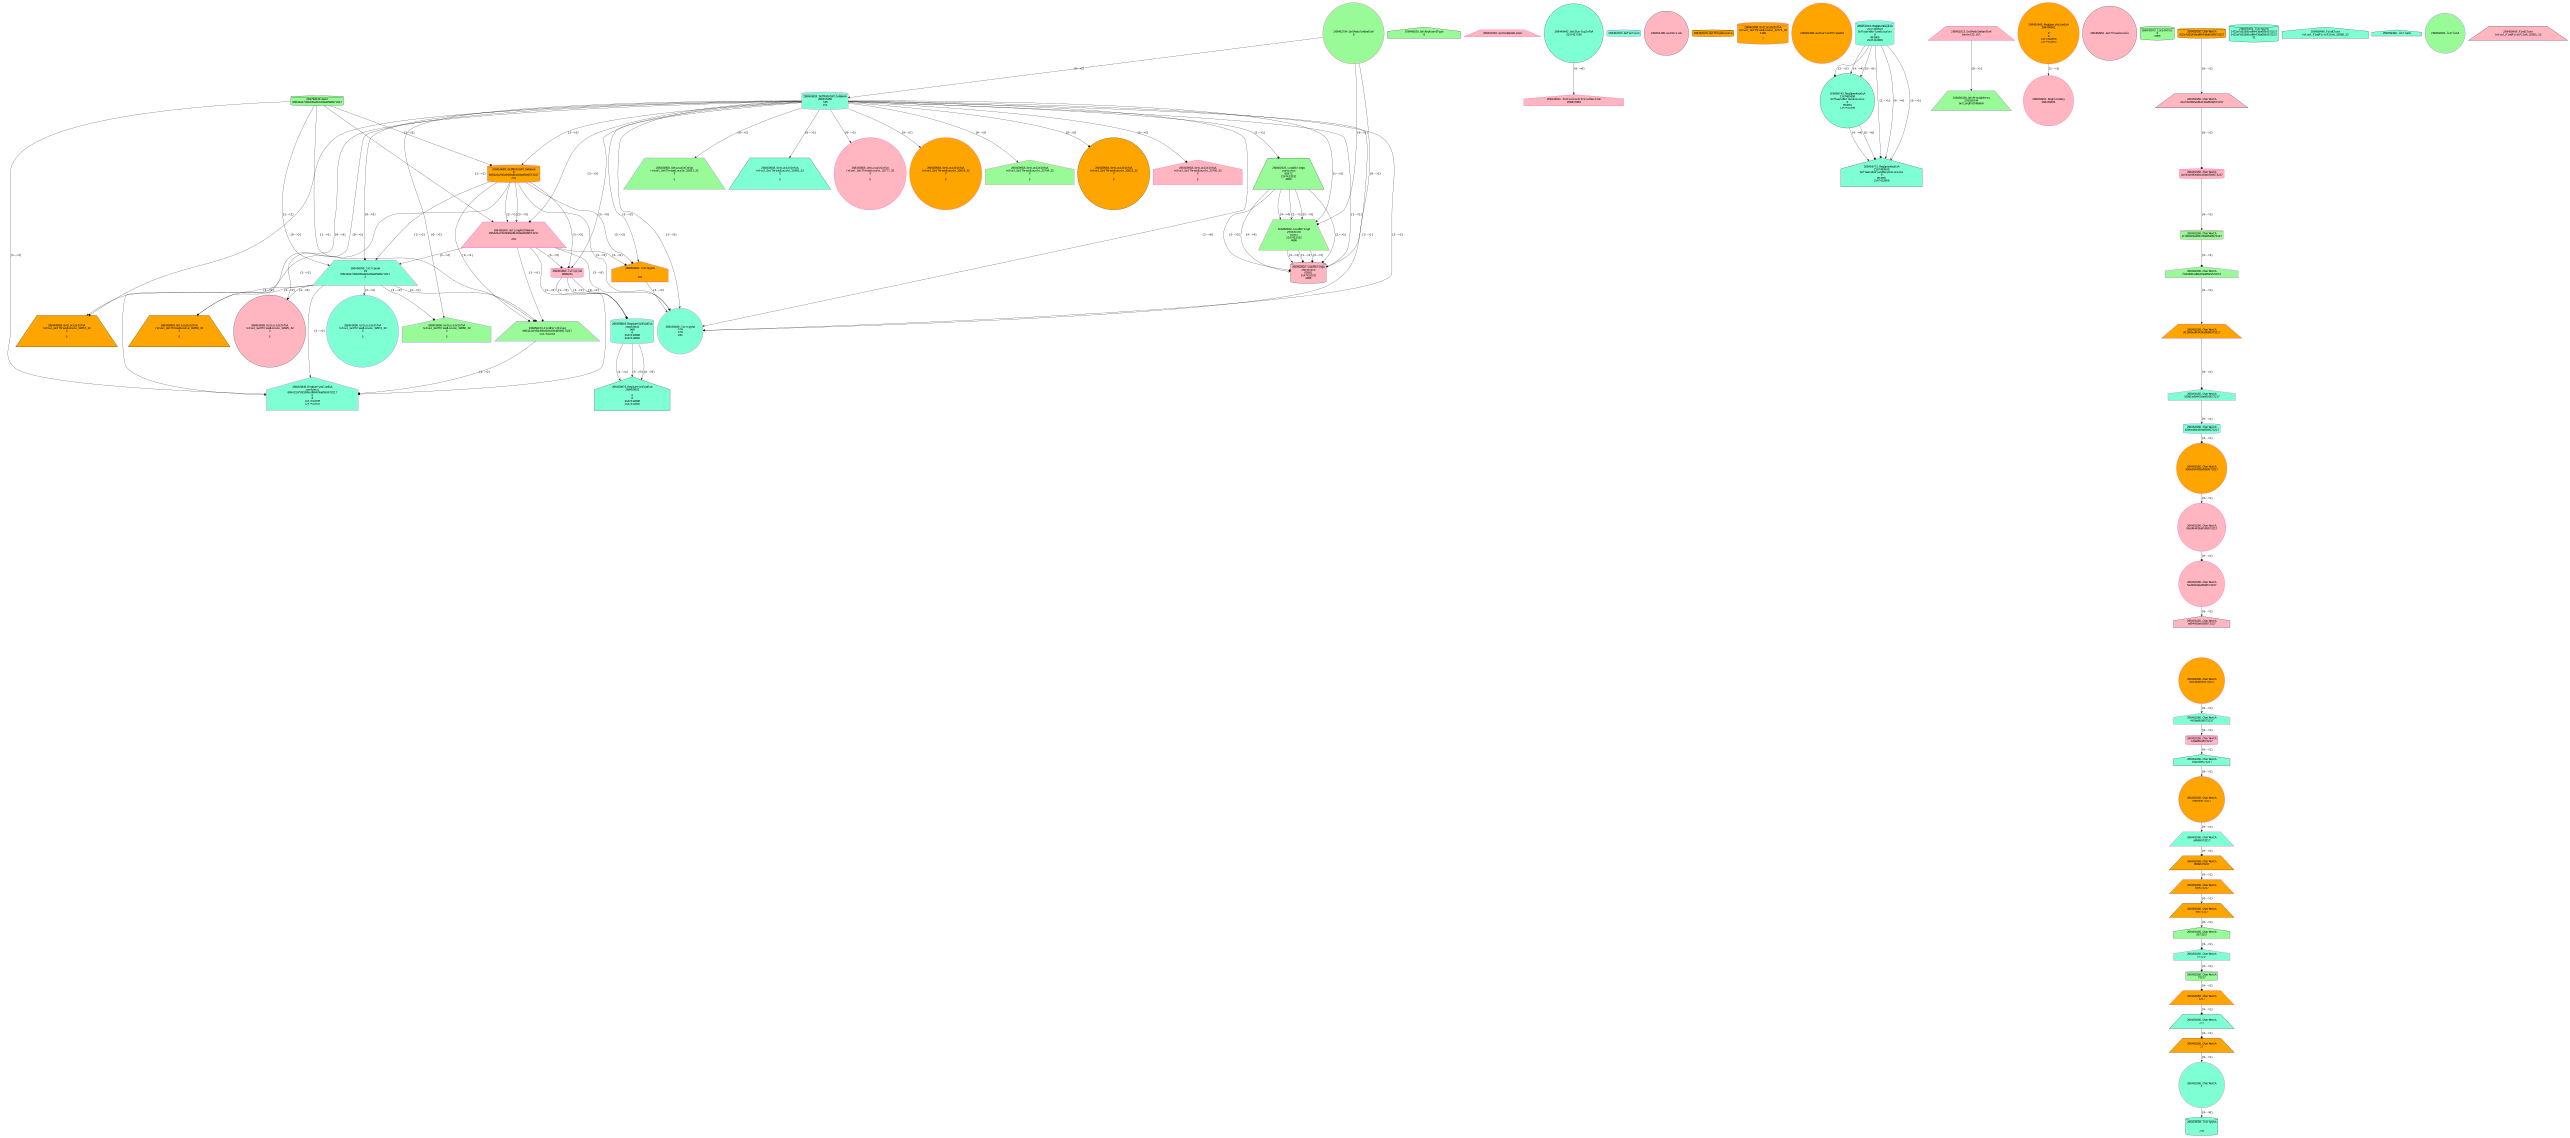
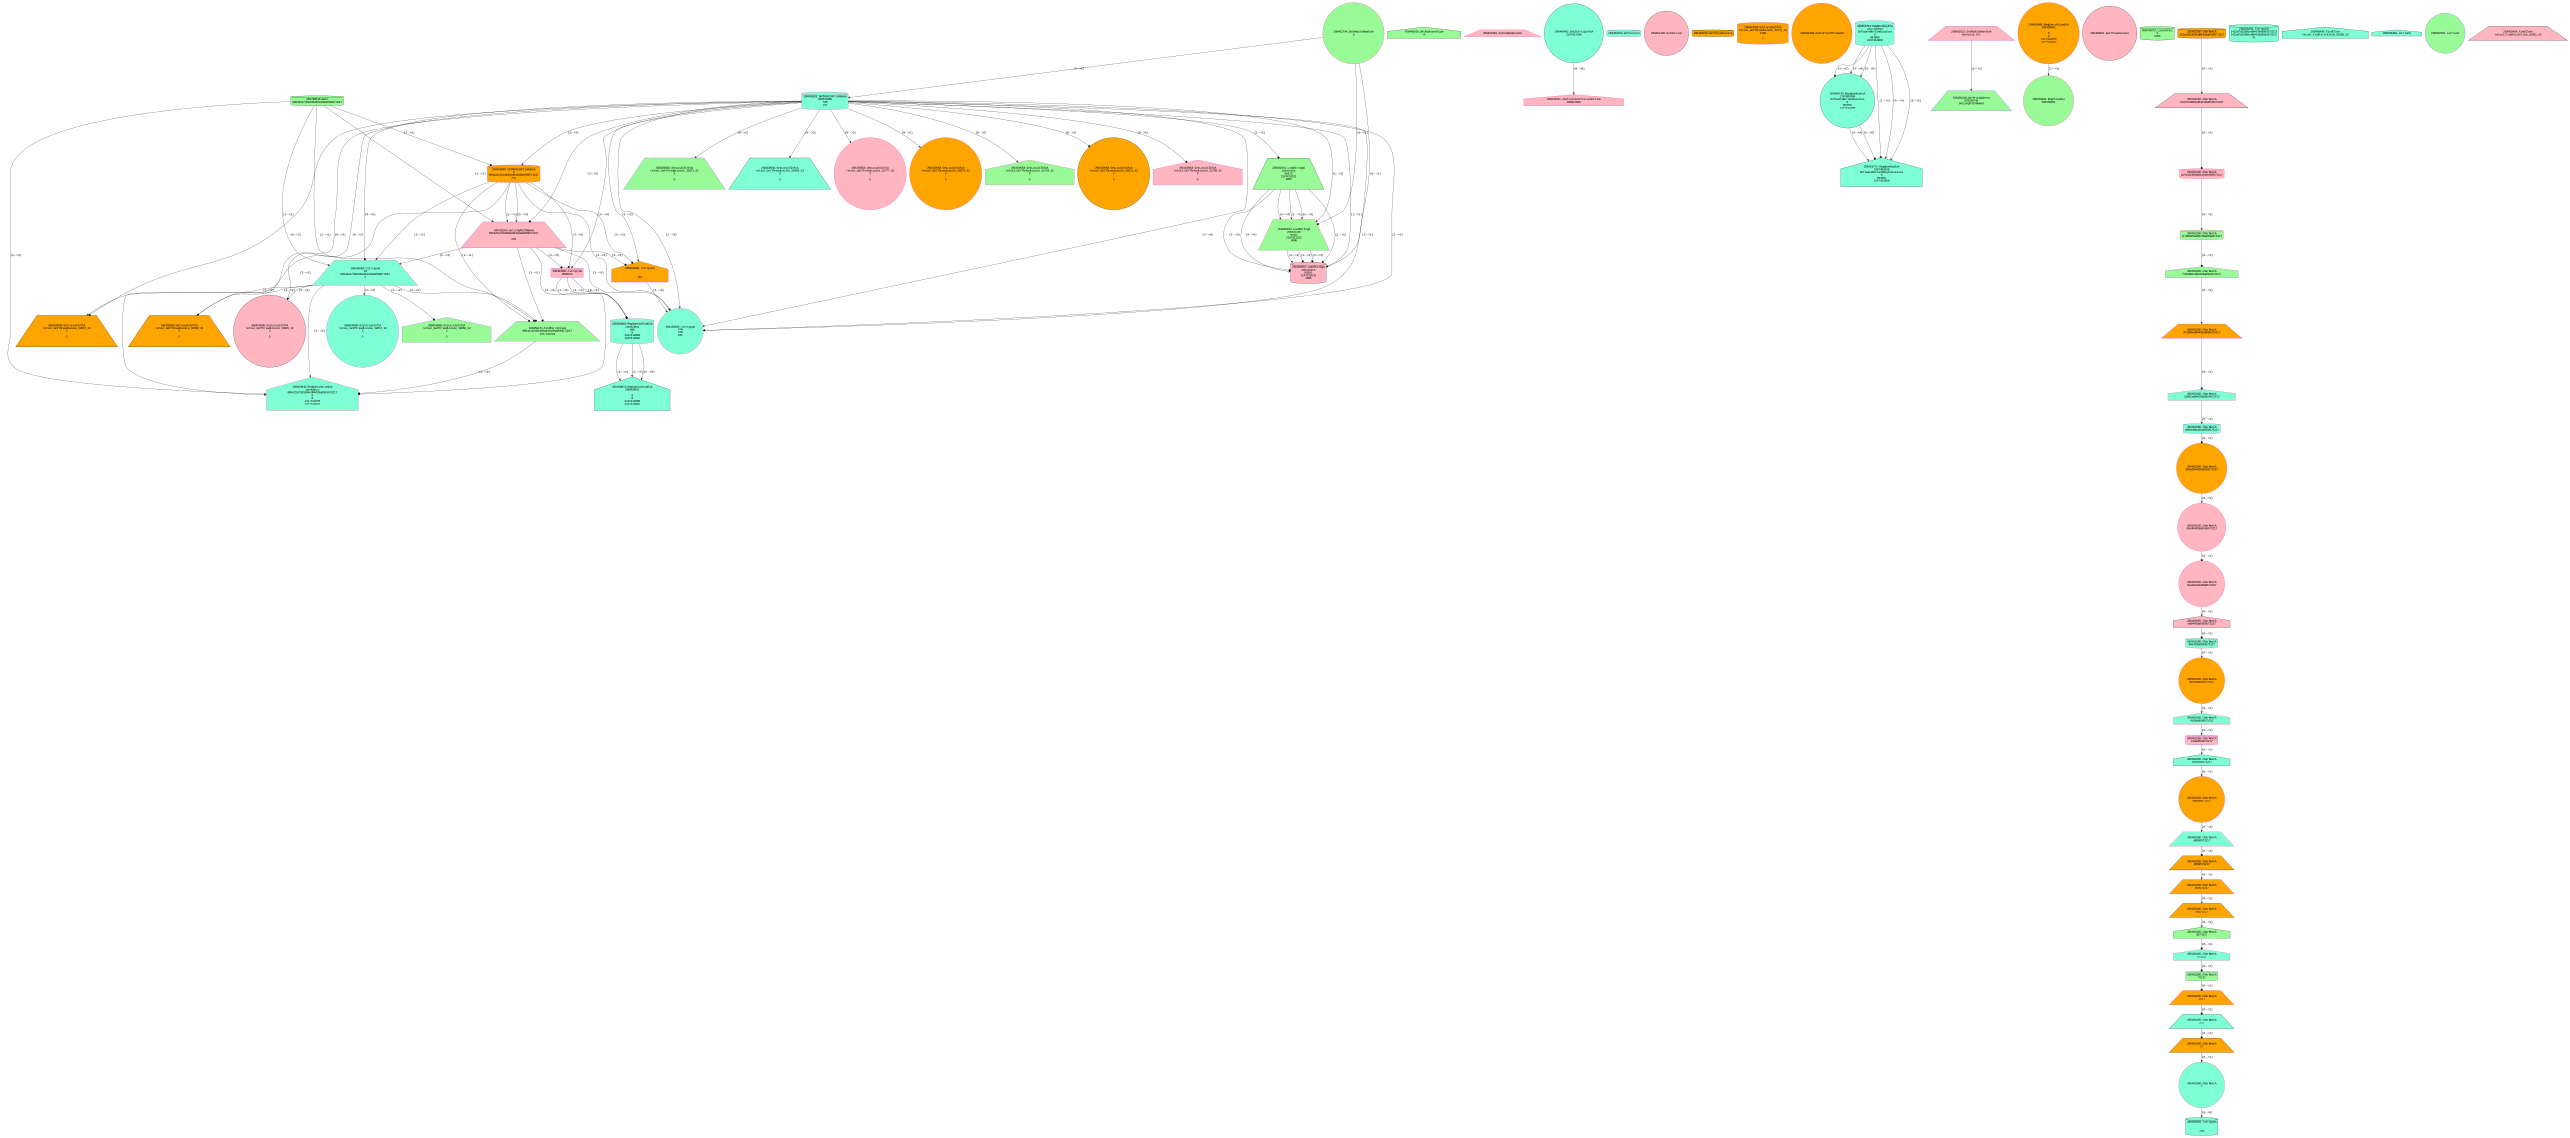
(2048, 101) -> (2048, 101)
(422, 125) -> none
none -> (2202, 643)
